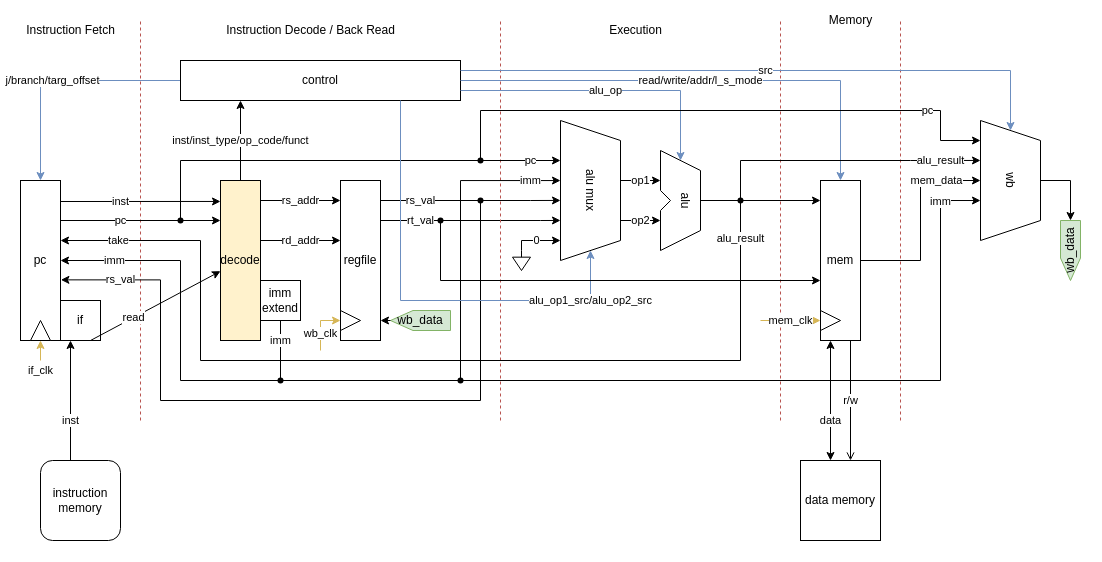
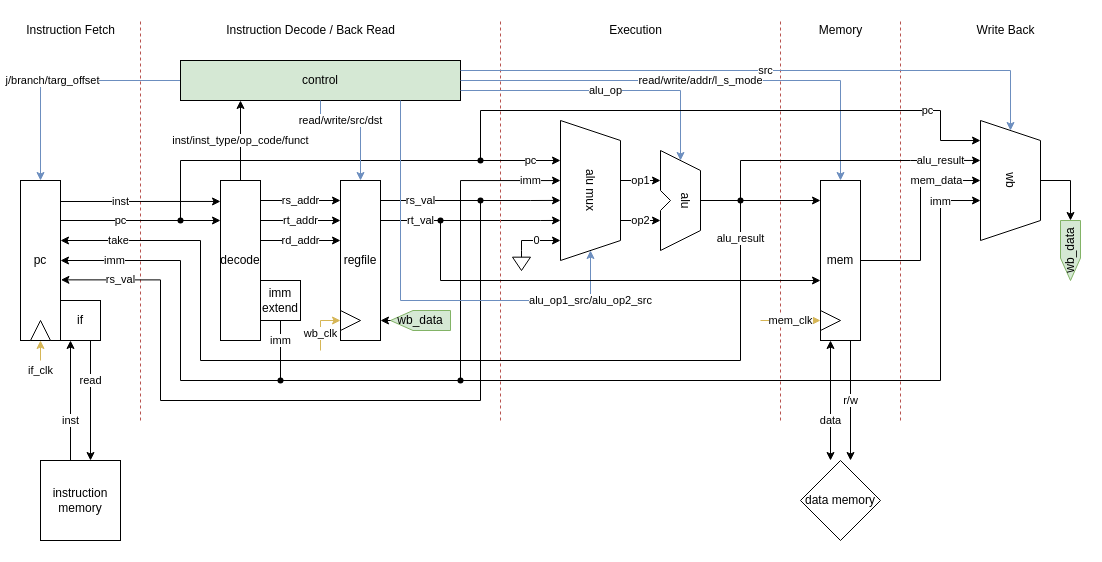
(851, 21) -> (841, 31)
none -> (1006, 31)
(321, 81) -> (321, 81)
none -> (357, 121)
none -> (297, 221)
(241, 261) -> (241, 261)
(153, 307) -> (91, 397)
(851, 454) -> (851, 452)
(81, 501) -> (81, 501)
(841, 501) -> (841, 501)
